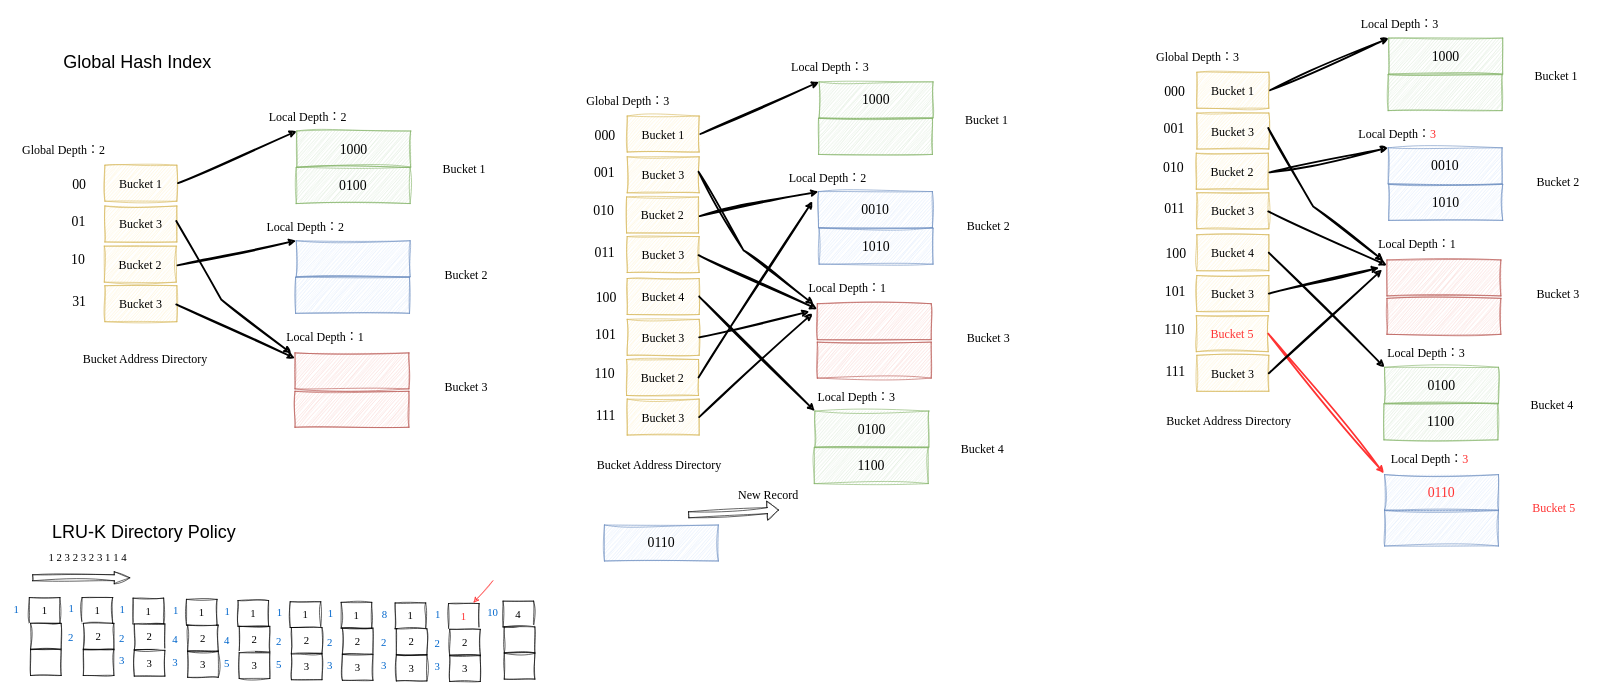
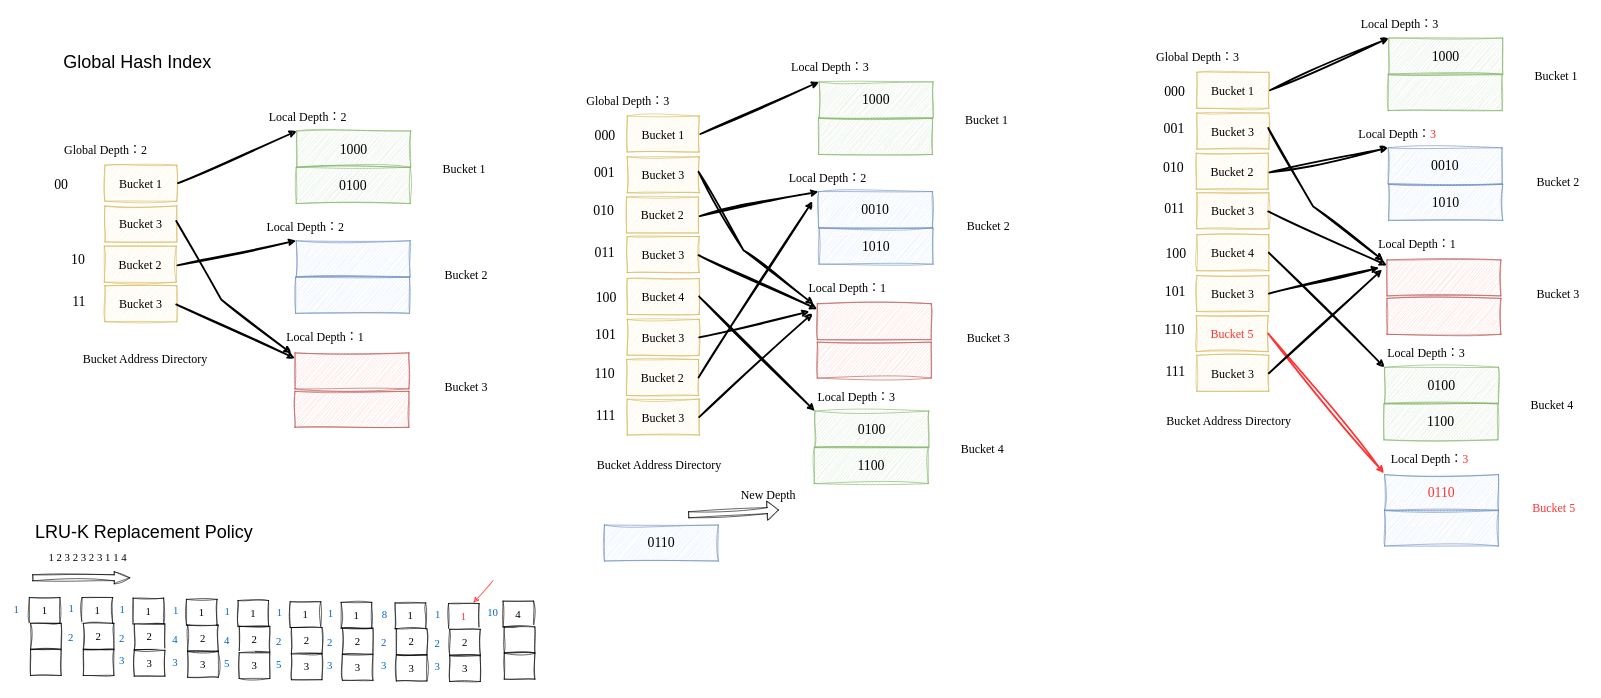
(63, 150) -> (105, 150)
(88, 188) -> (70, 188)
(86, 225) -> none
(76, 299) -> (76, 299)
(769, 495) -> (769, 495)
(144, 533) -> (144, 533)
